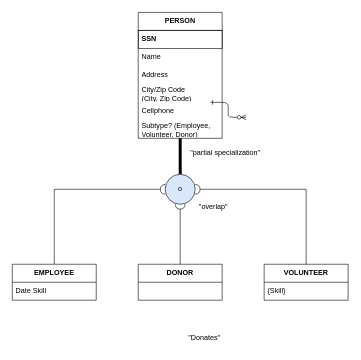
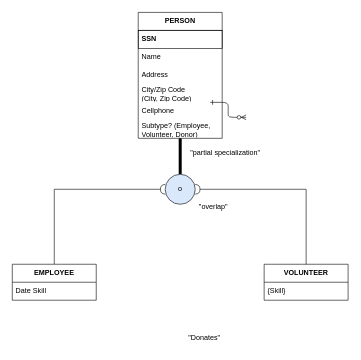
(180, 237) -> none
(180, 282) -> none
